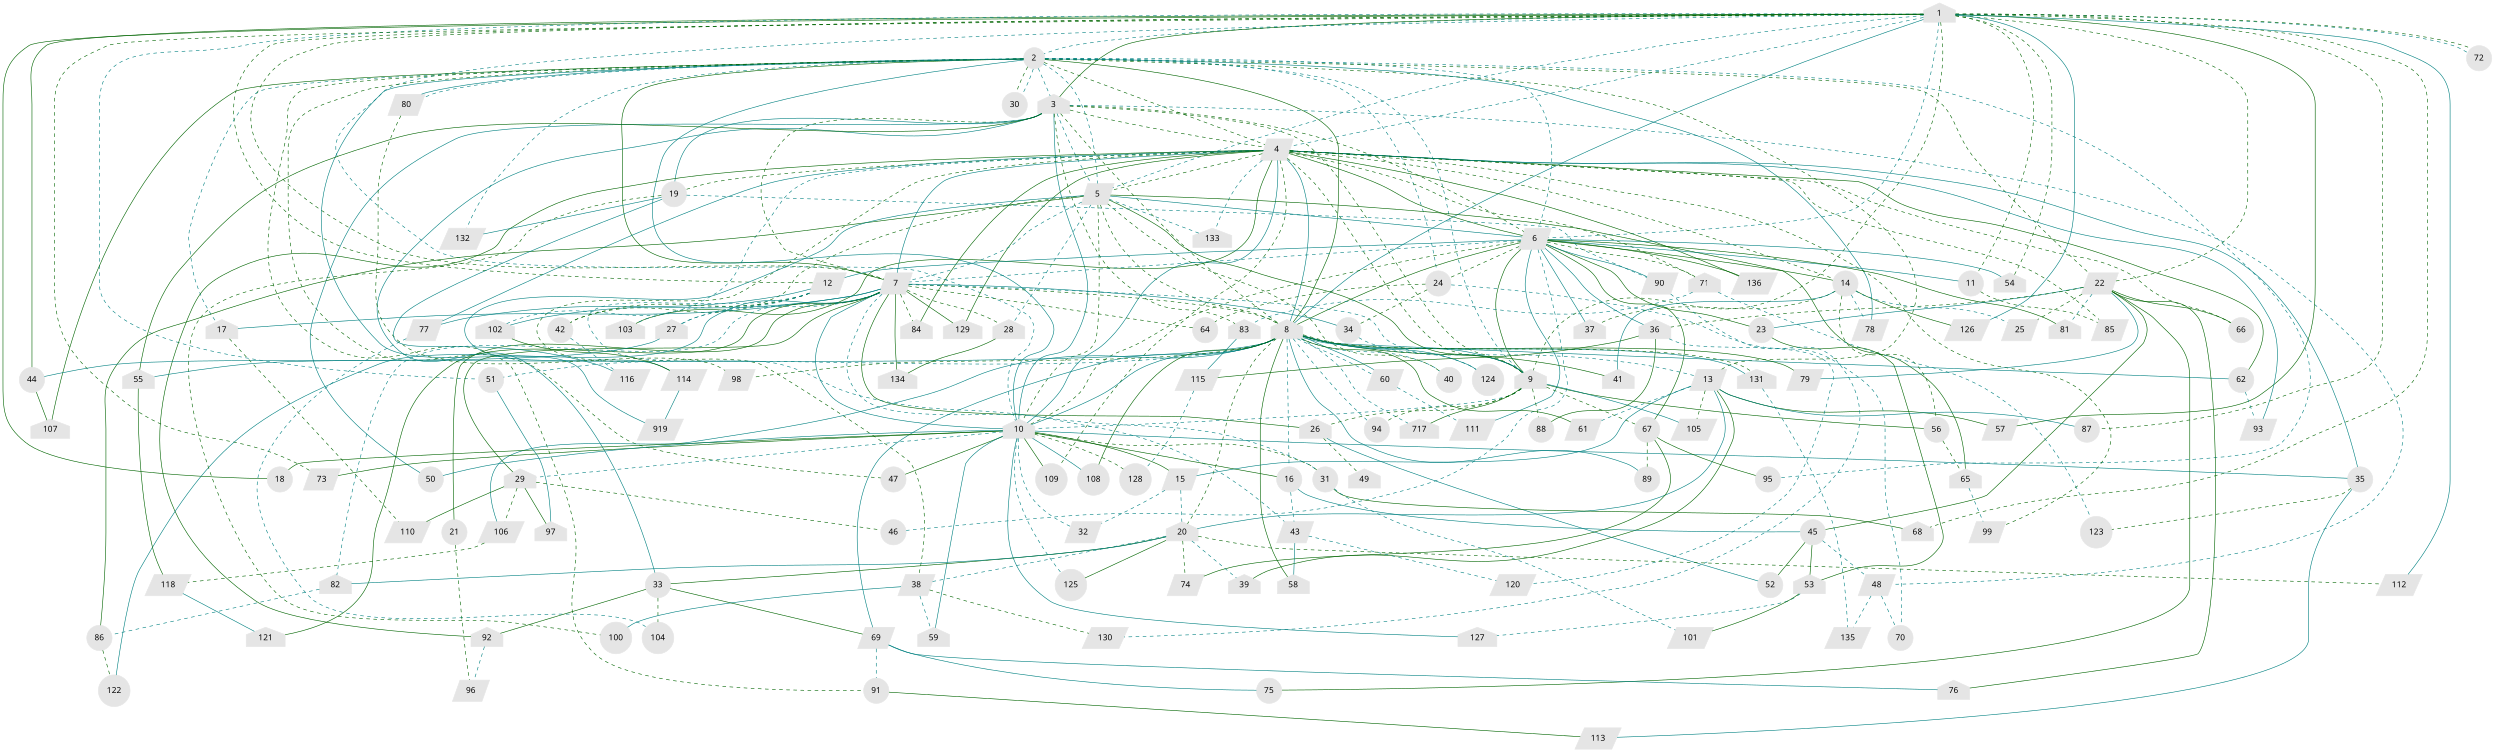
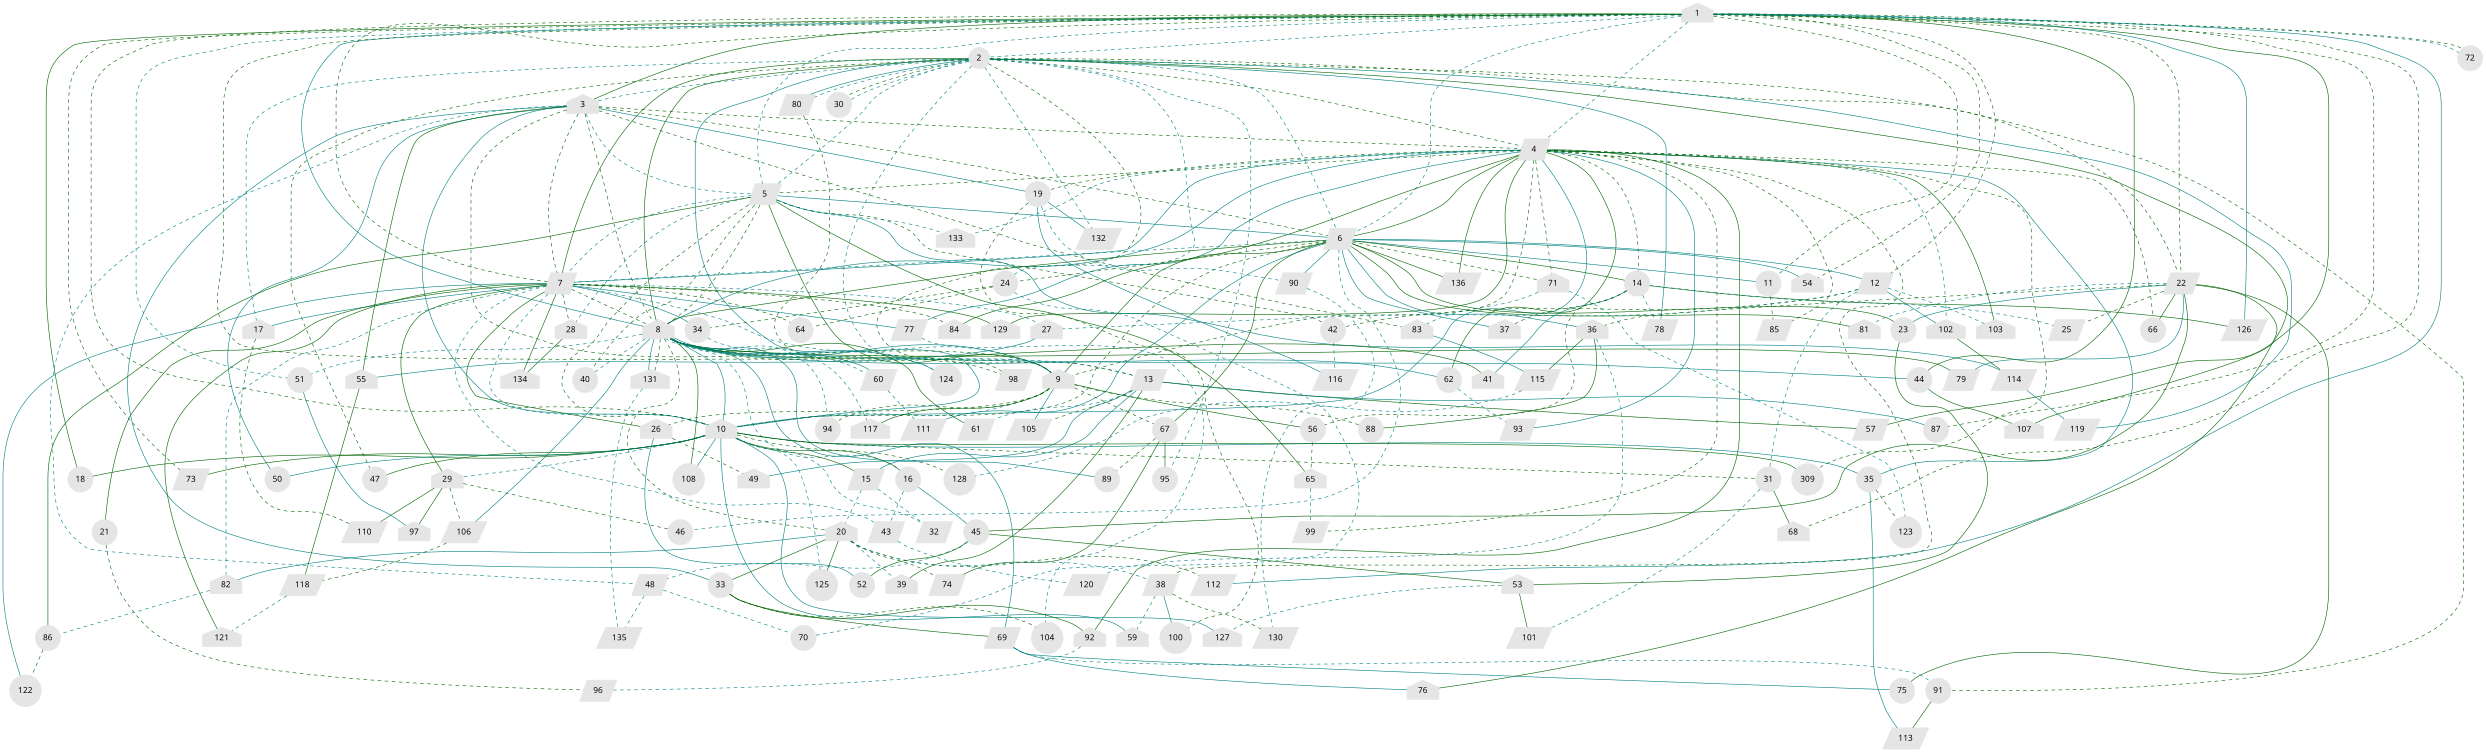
(682, 52) -> (135, 51)
(846, 406) -> (493, 393)
(660, 430) -> (2077, 430)
(1419, 430) -> (870, 430)
(1051, 479) -> (1808, 479)
(1499, 515) -> (960, 459)
(1293, 585) -> none
(222, 614) -> (259, 613)
